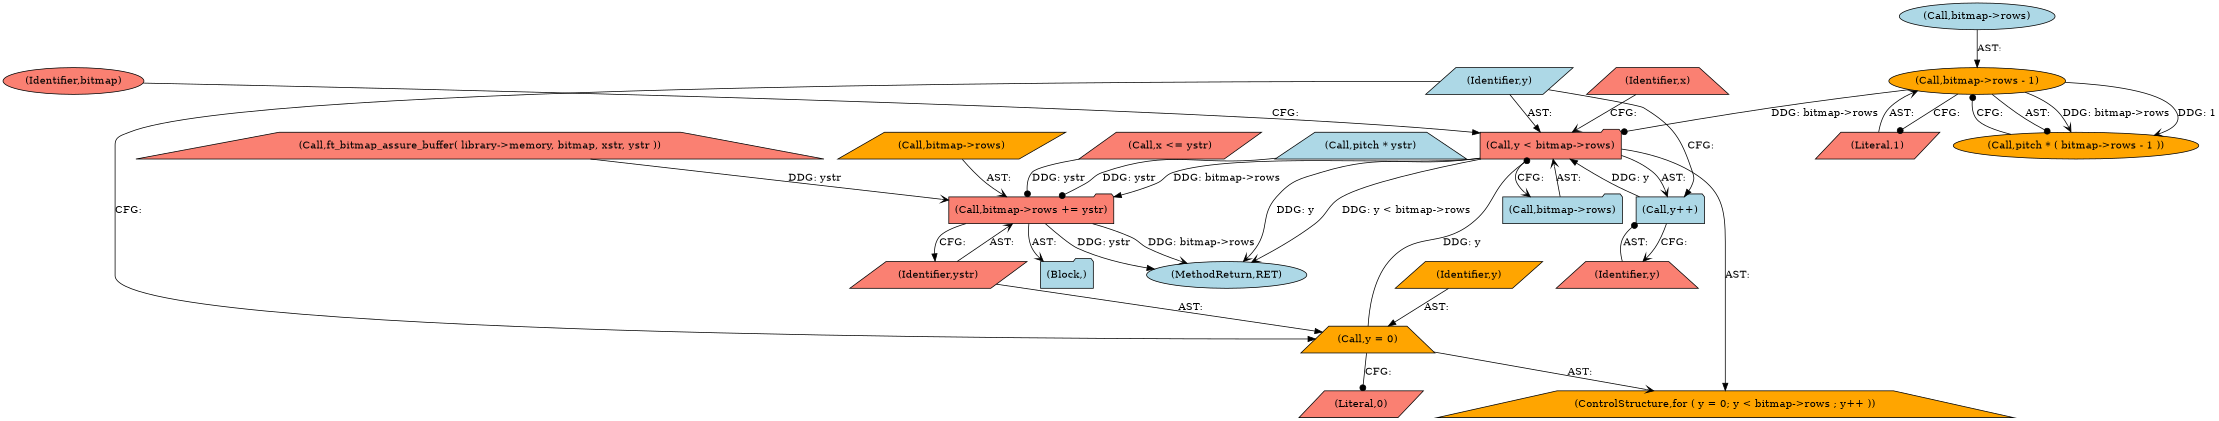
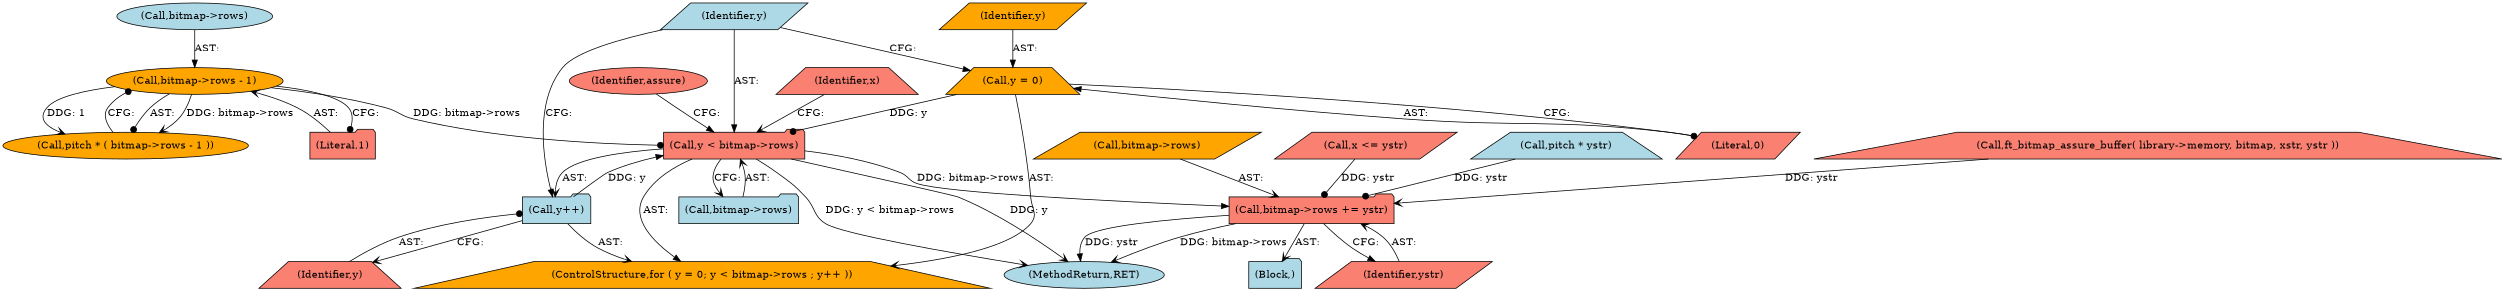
(73, 81) -> (638, 81)
(1878, 146) -> (343, 146)
none -> (594, 245)
(1156, 308) -> (1389, 118)
